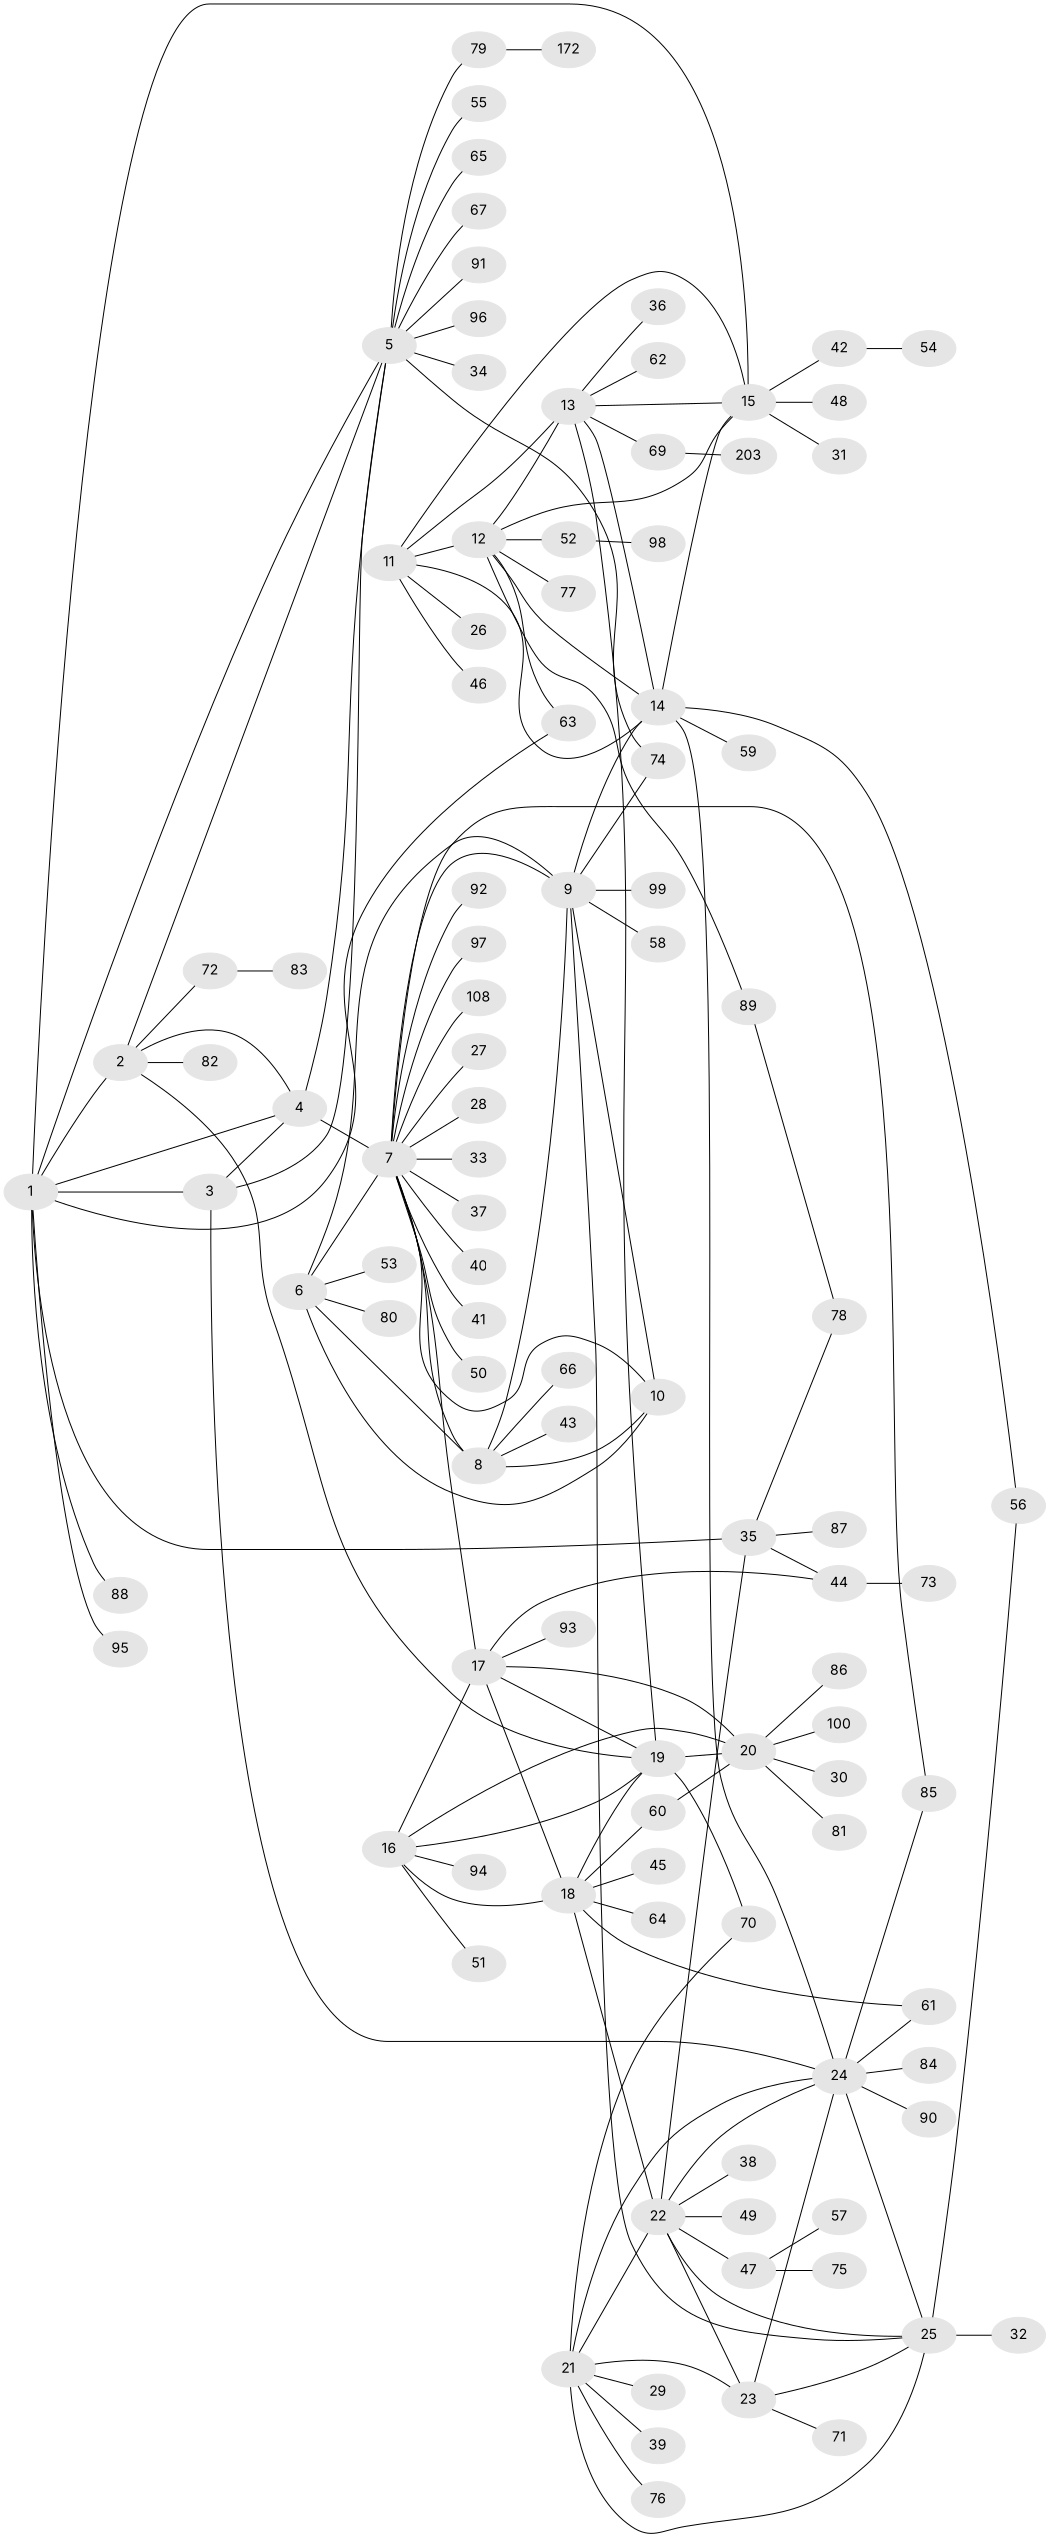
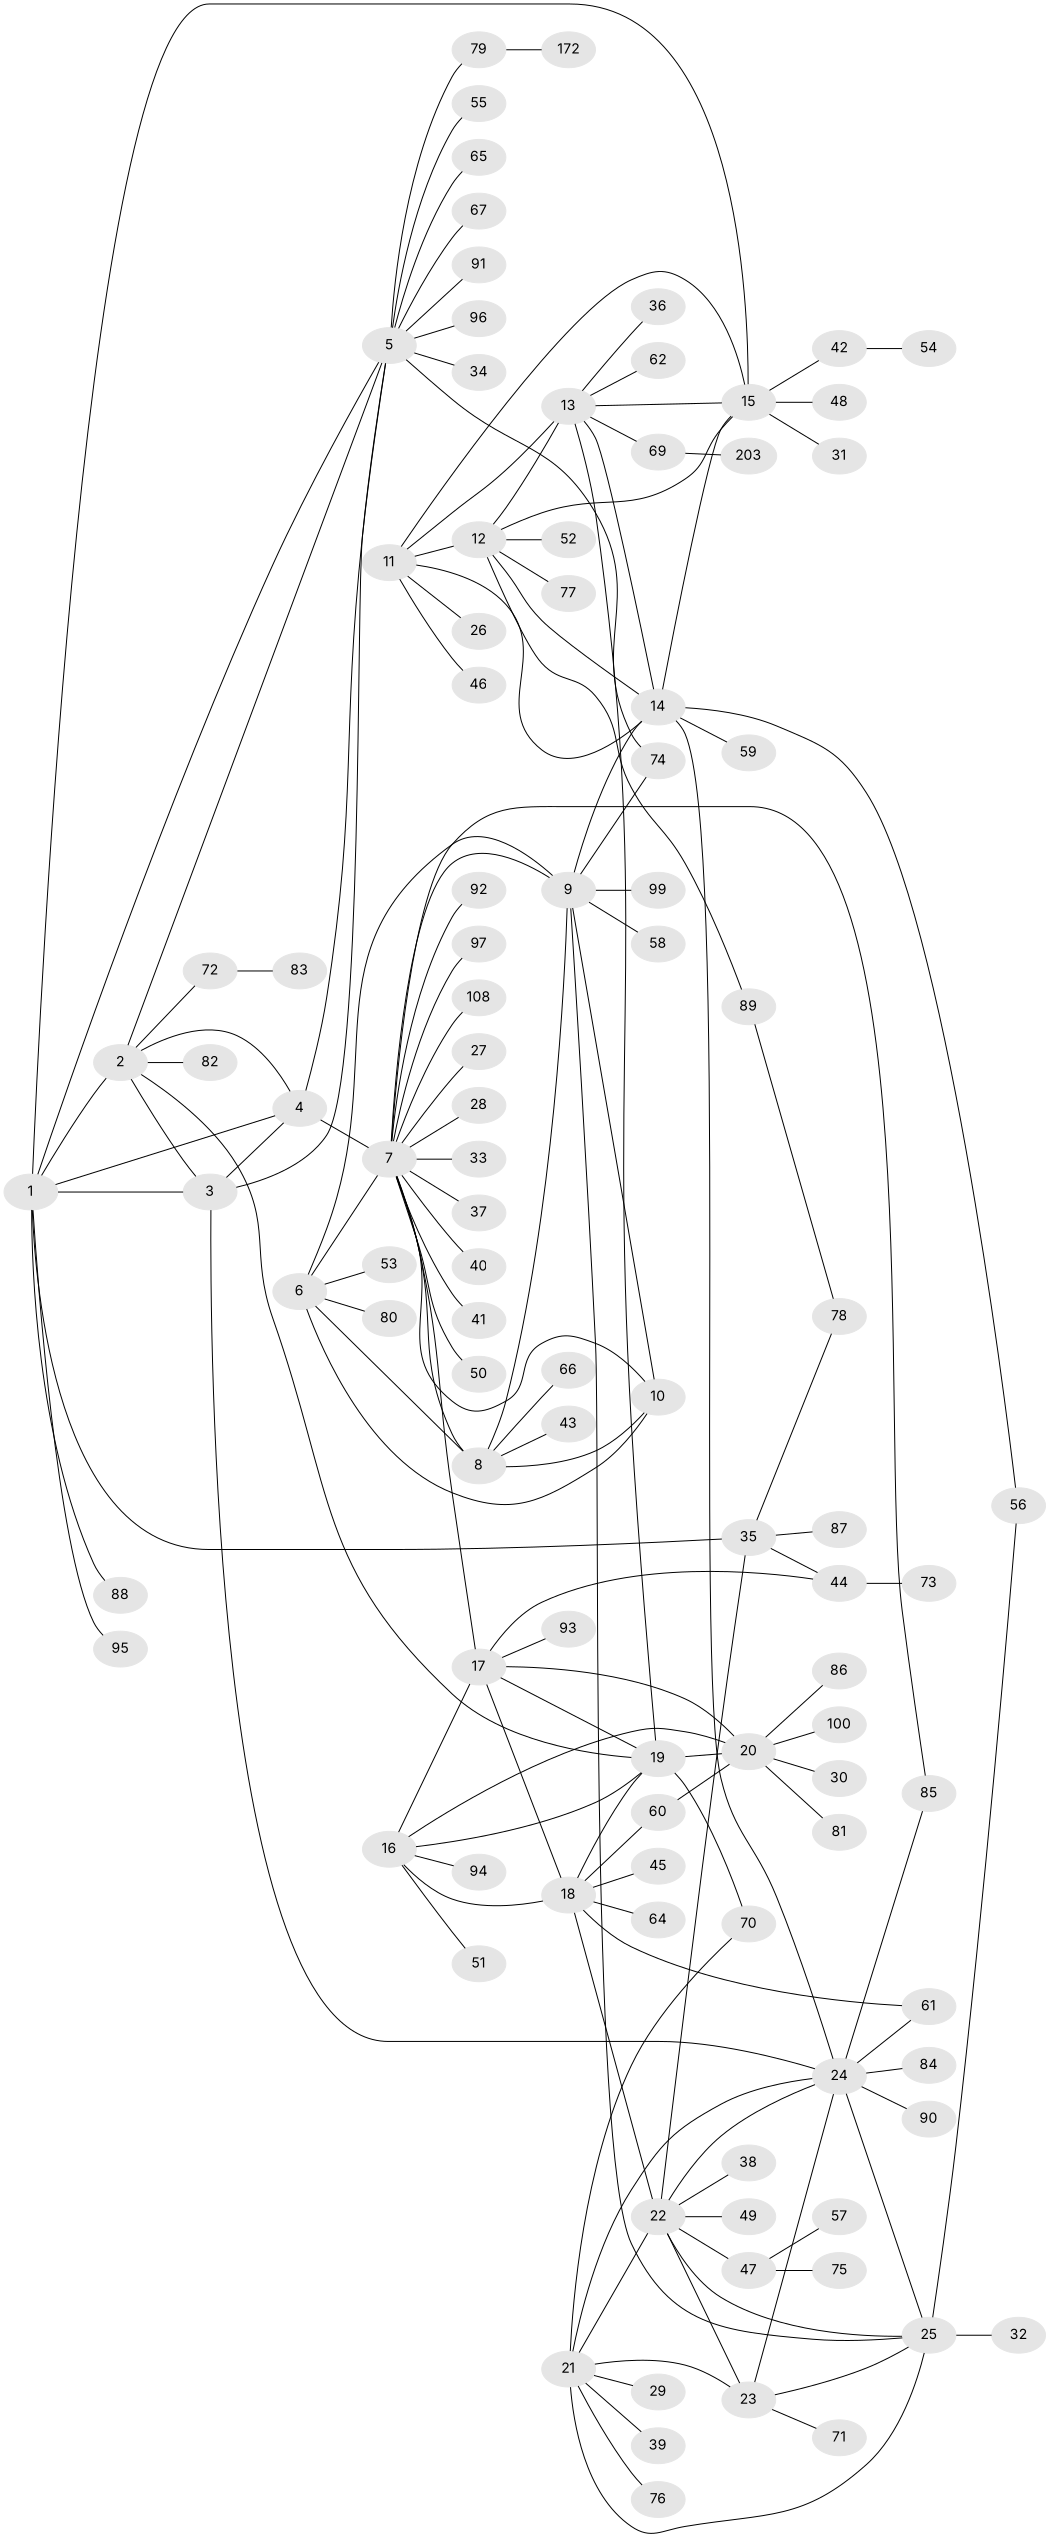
(658, 544) -> none
(569, 723) -> none
none -> (162, 1129)
